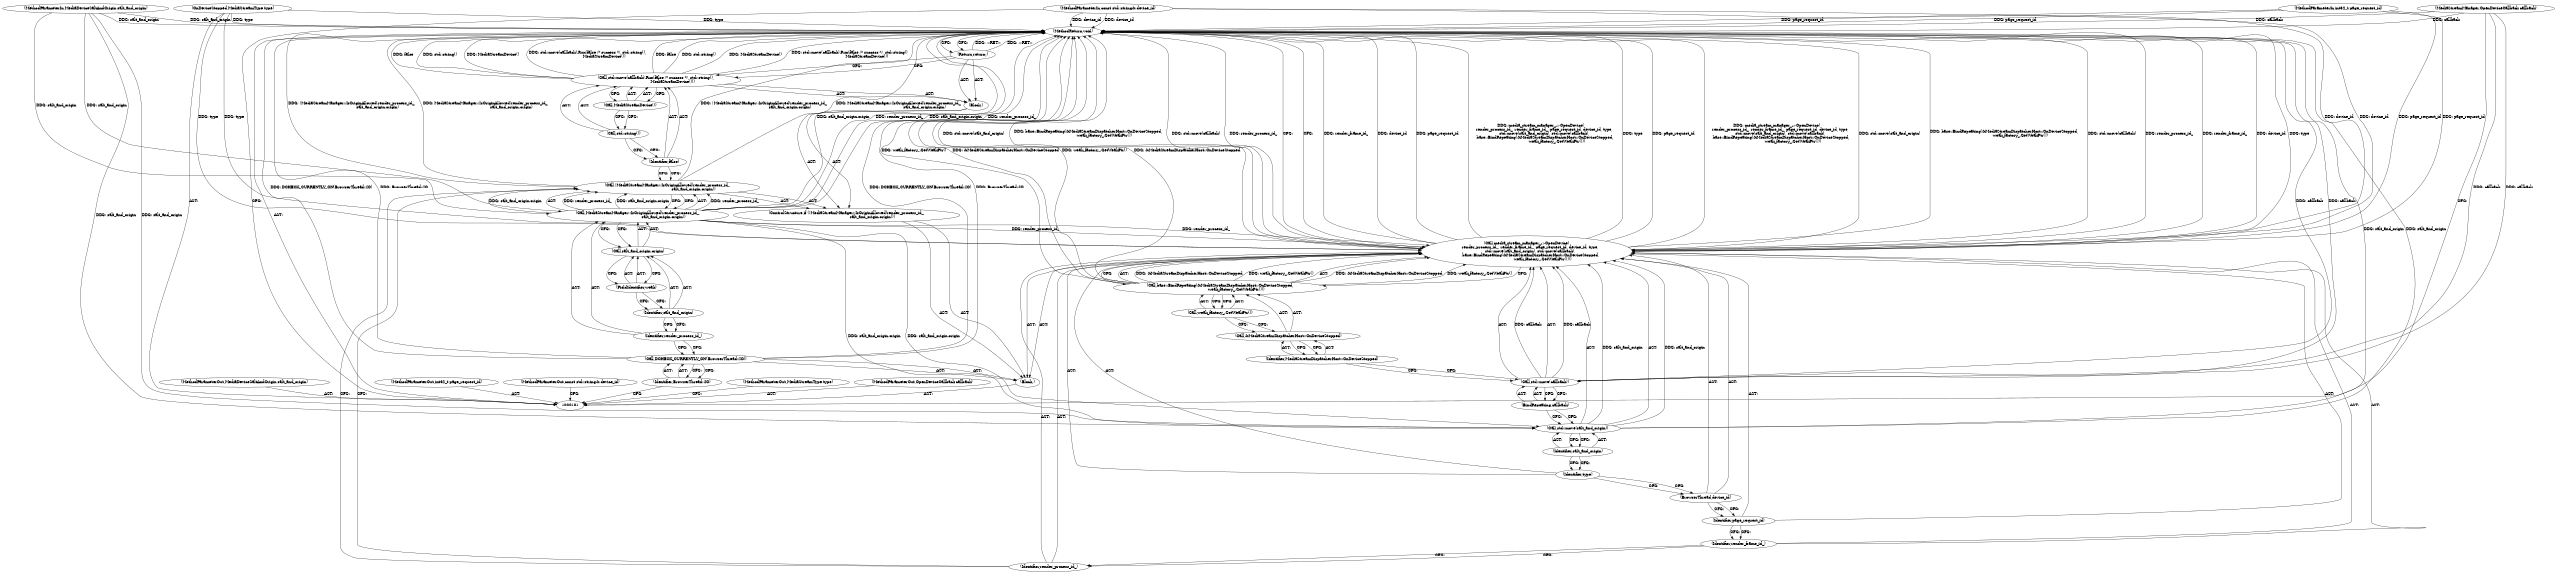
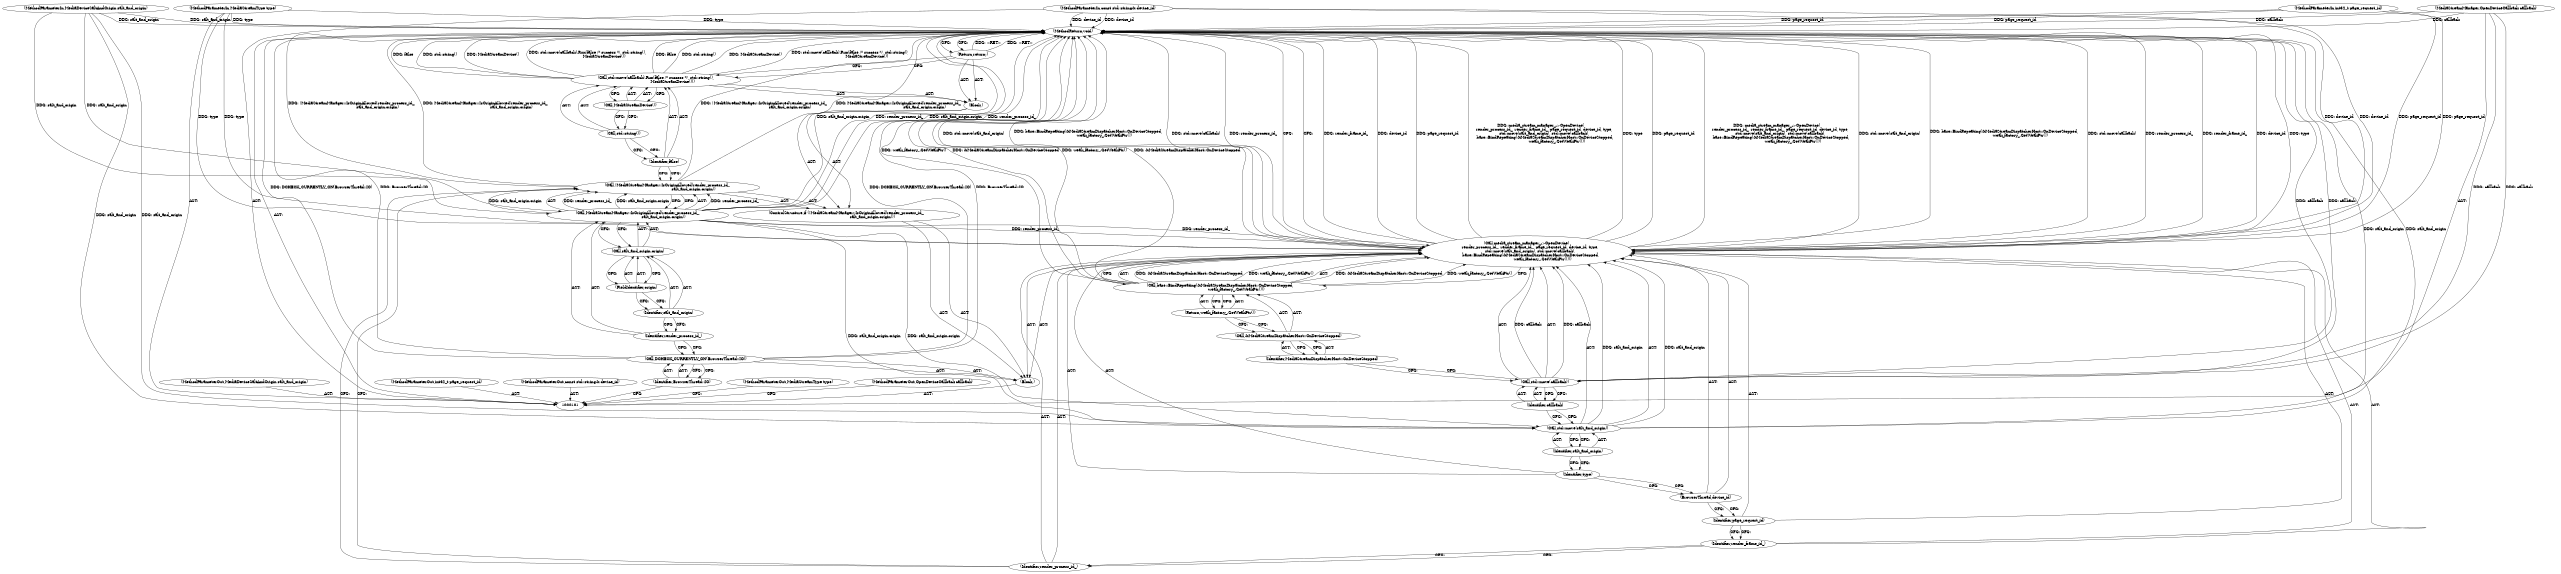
(233, 9) -> (233, 9)
(257, 201) -> (257, 201)
(2463, 201) -> (2463, 201)
(636, 288) -> (636, 288)
(1220, 313) -> (1220, 313)
(575, 394) -> (575, 394)
(772, 394) -> (772, 394)
(1545, 405) -> (1545, 405)
